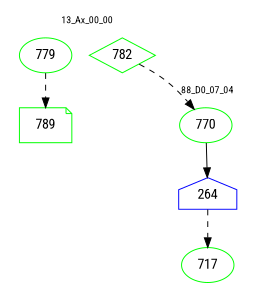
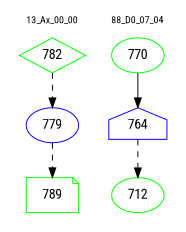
(46, 55) -> (52, 125)
(157, 74) -> (52, 86)
(208, 195) -> (138, 125)
(208, 265) -> (138, 195)
